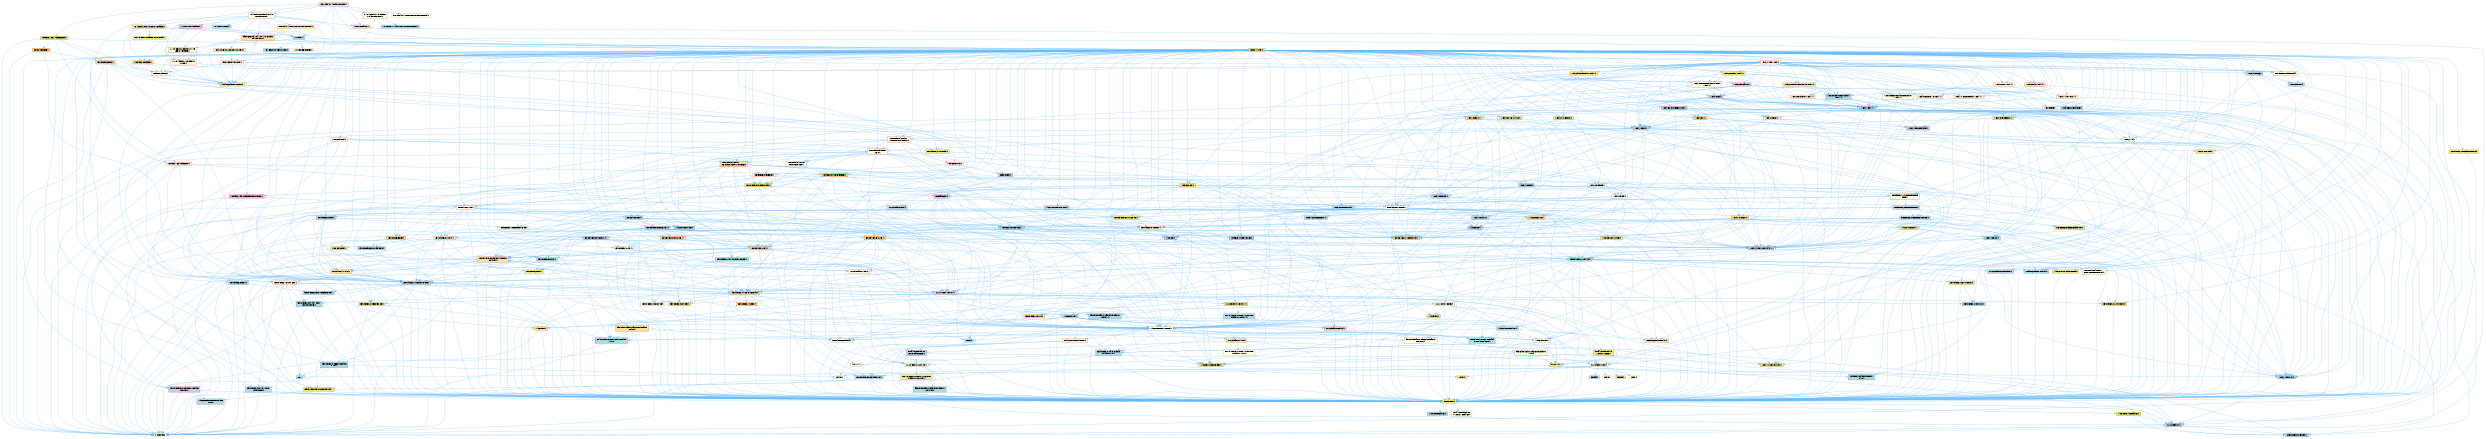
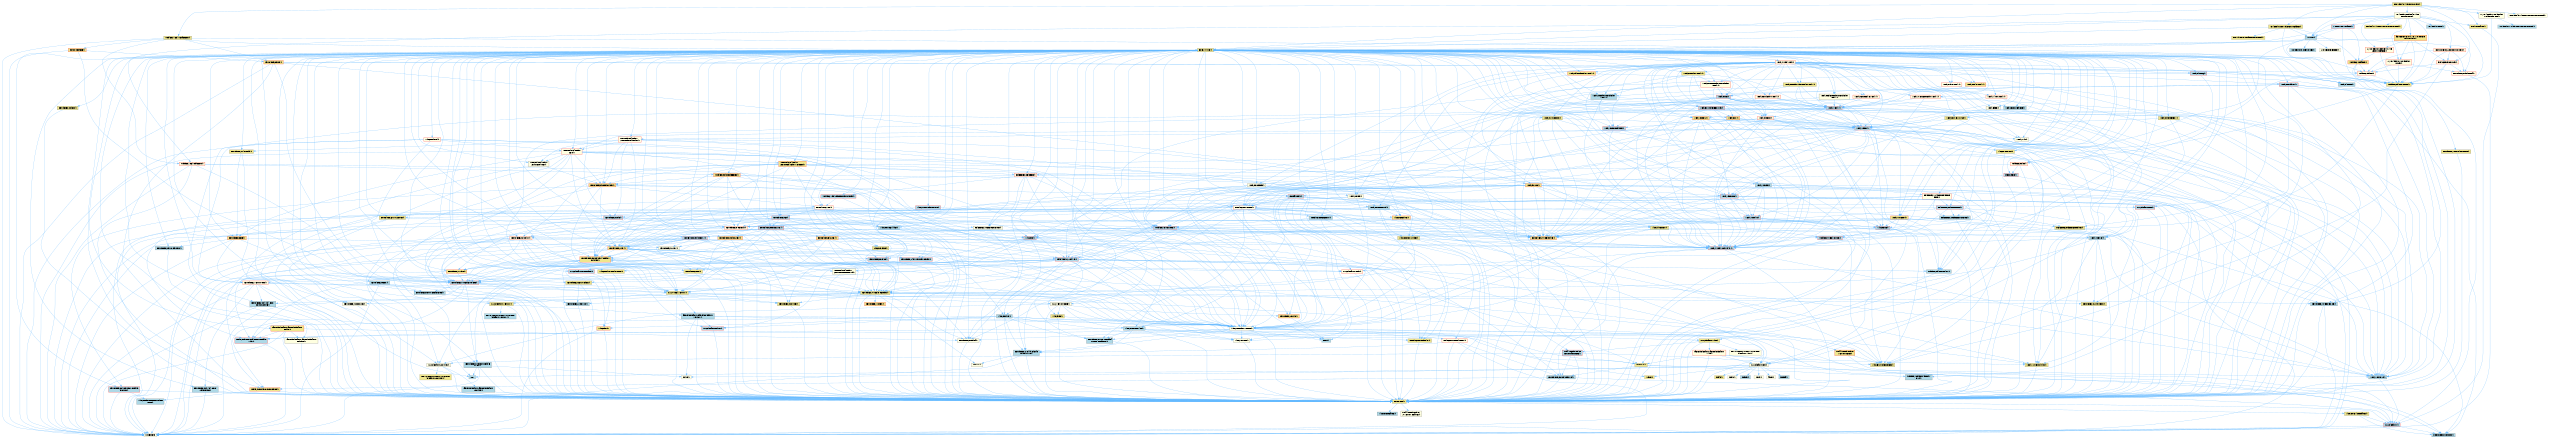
none -> (68, 108)
(372, 304) -> (2324, 304)
(1621, 377) -> (1745, 377)
none -> (1719, 377)
none -> (1771, 377)
